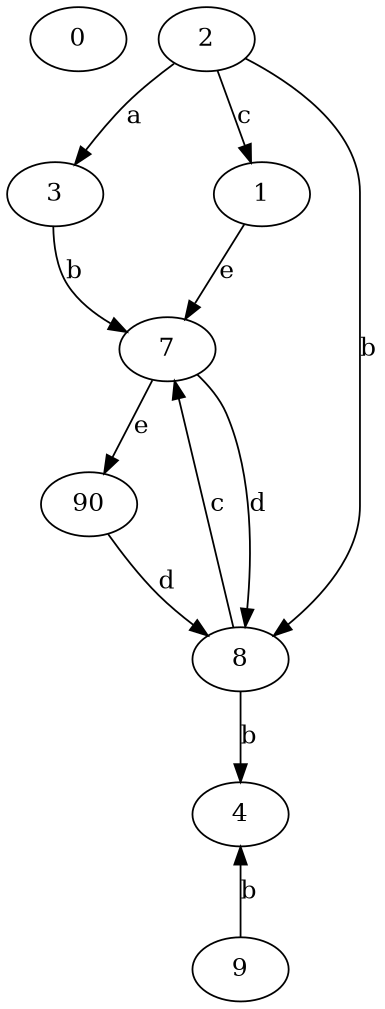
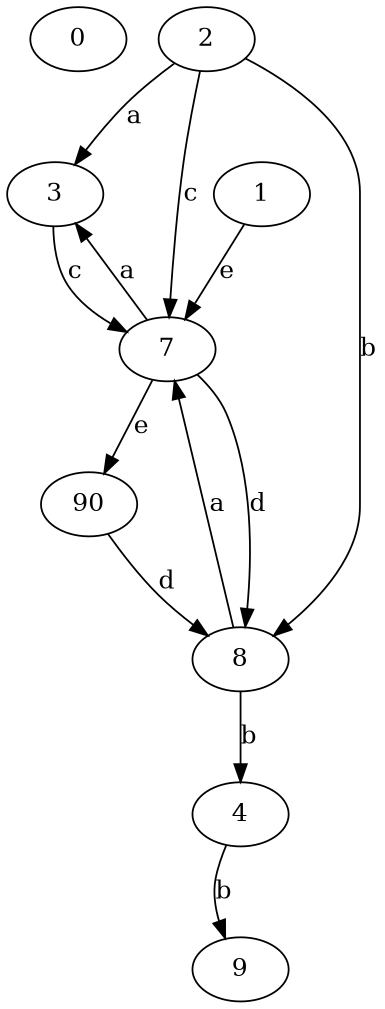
(231, 108) -> (181, 185)
(75, 272) -> (75, 272)
none -> (117, 279)
(217, 504) -> (217, 504)
(241, 901) -> (215, 883)
